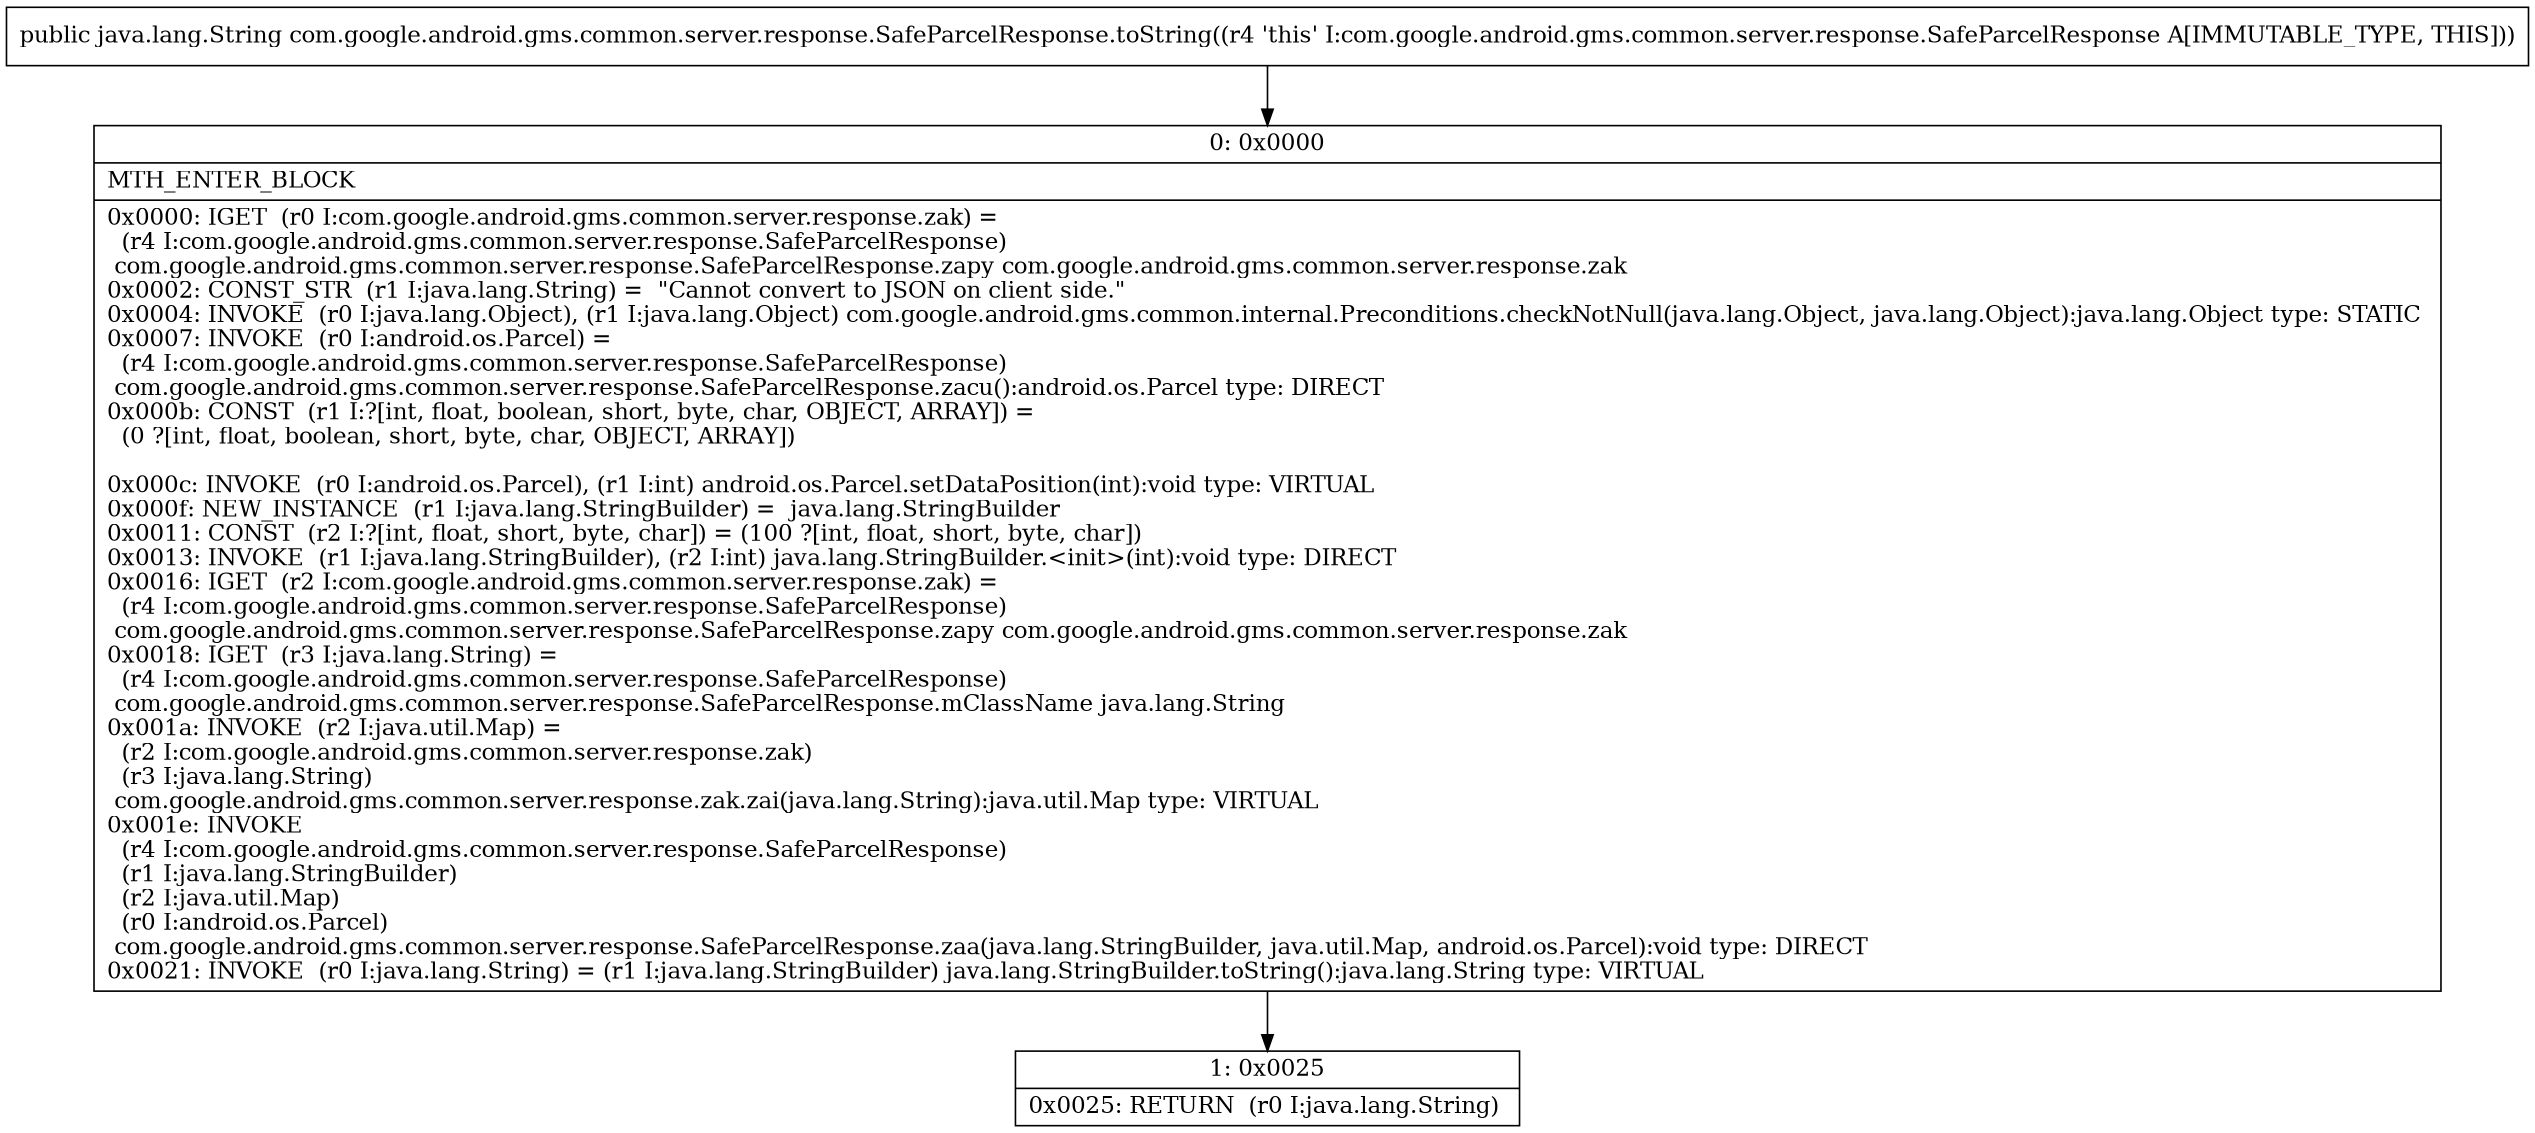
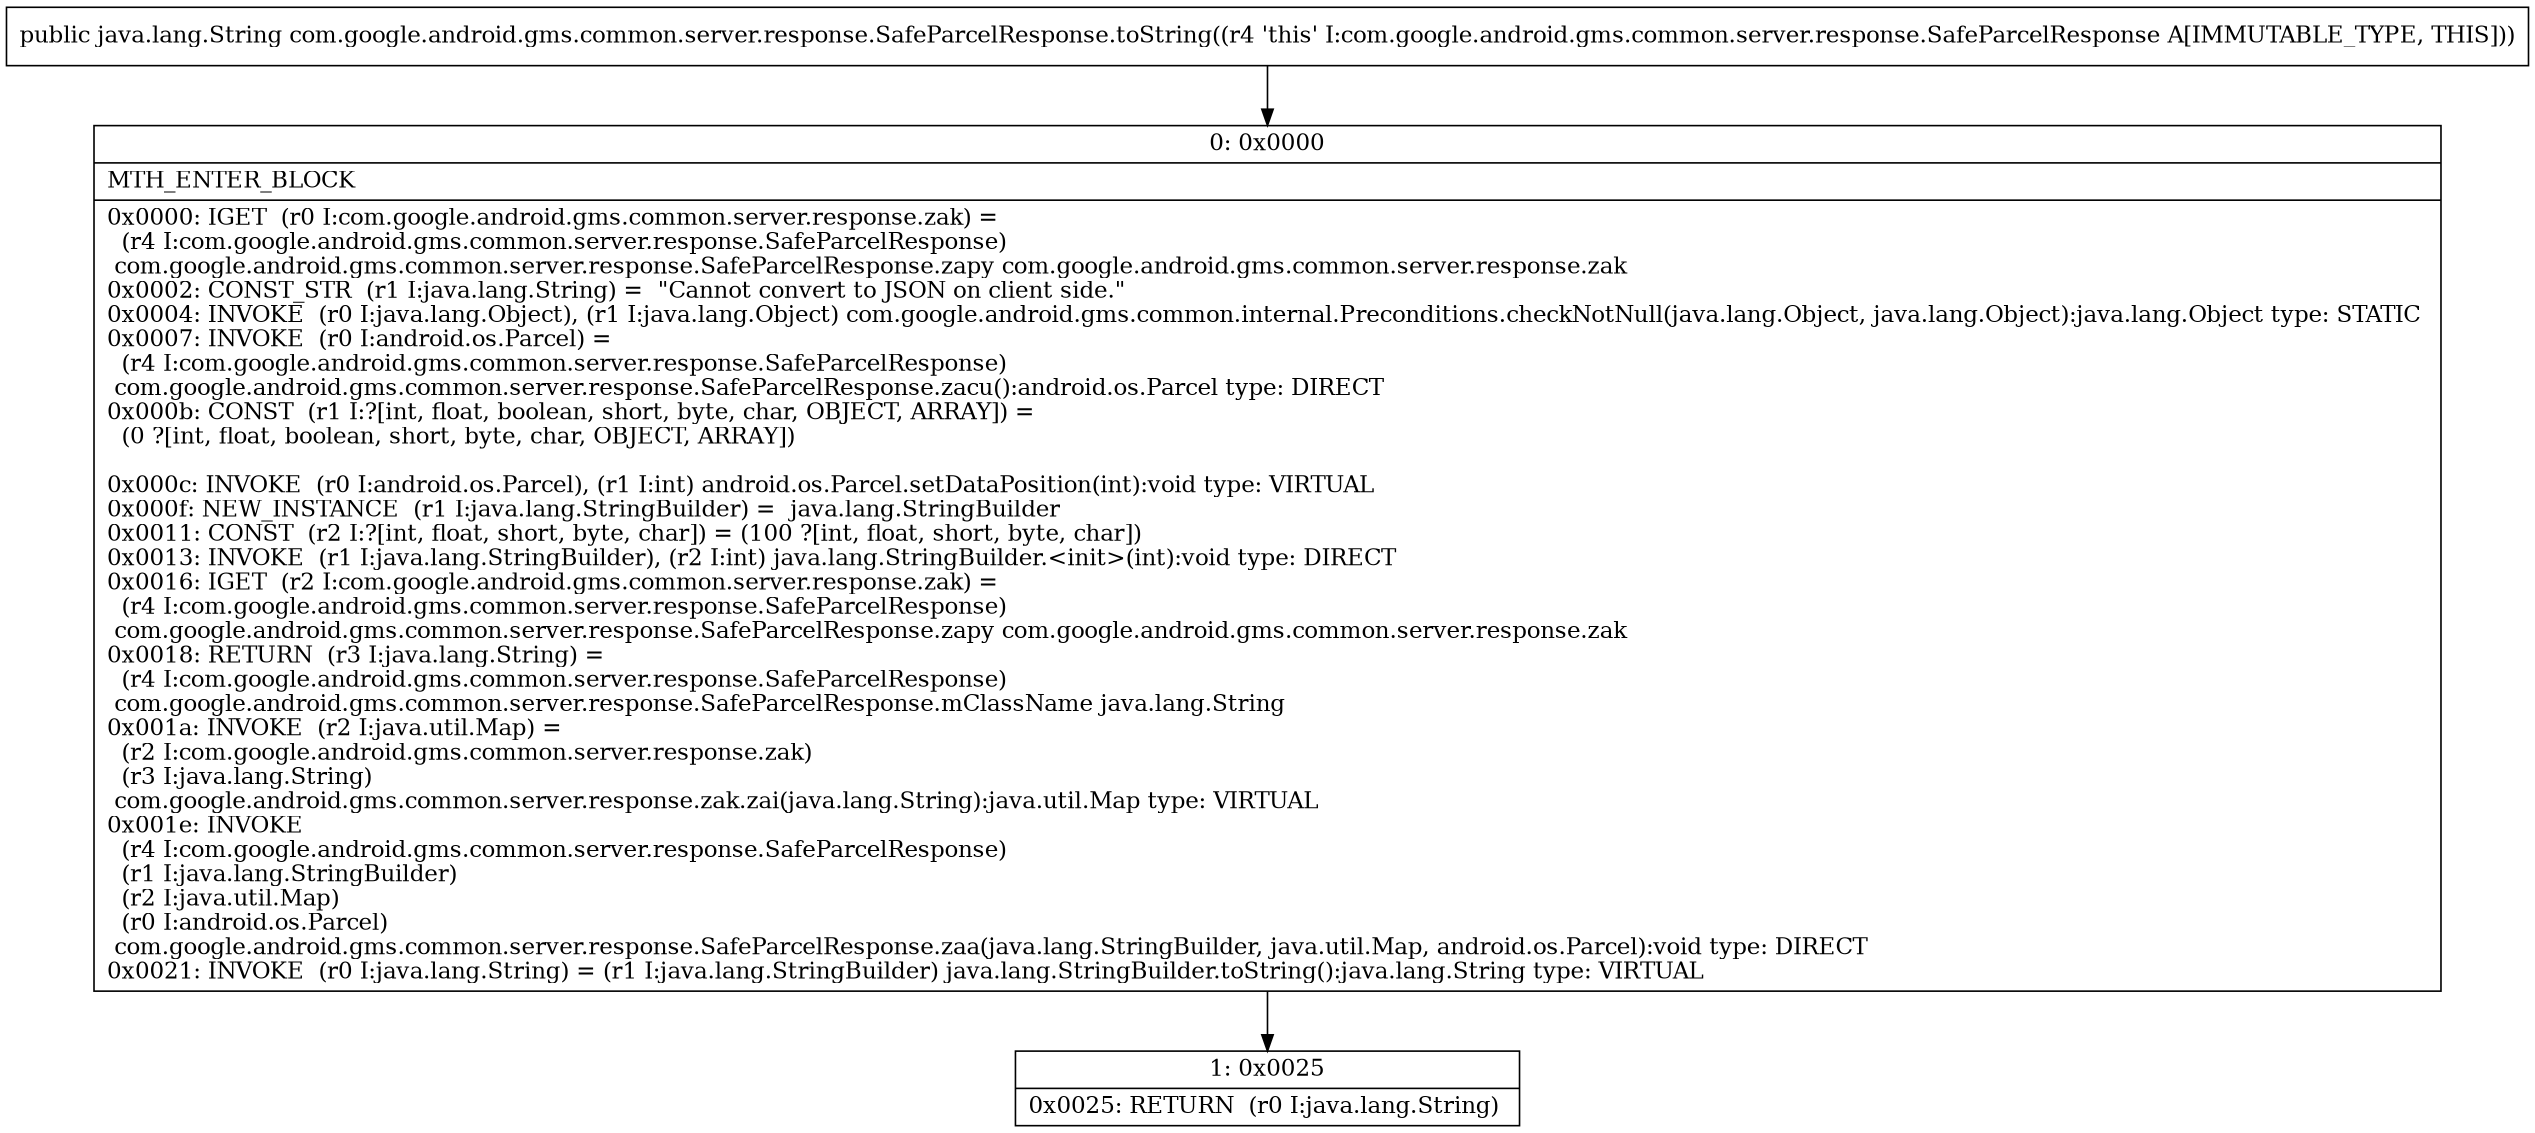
(336, 656) -> (360, 656)
